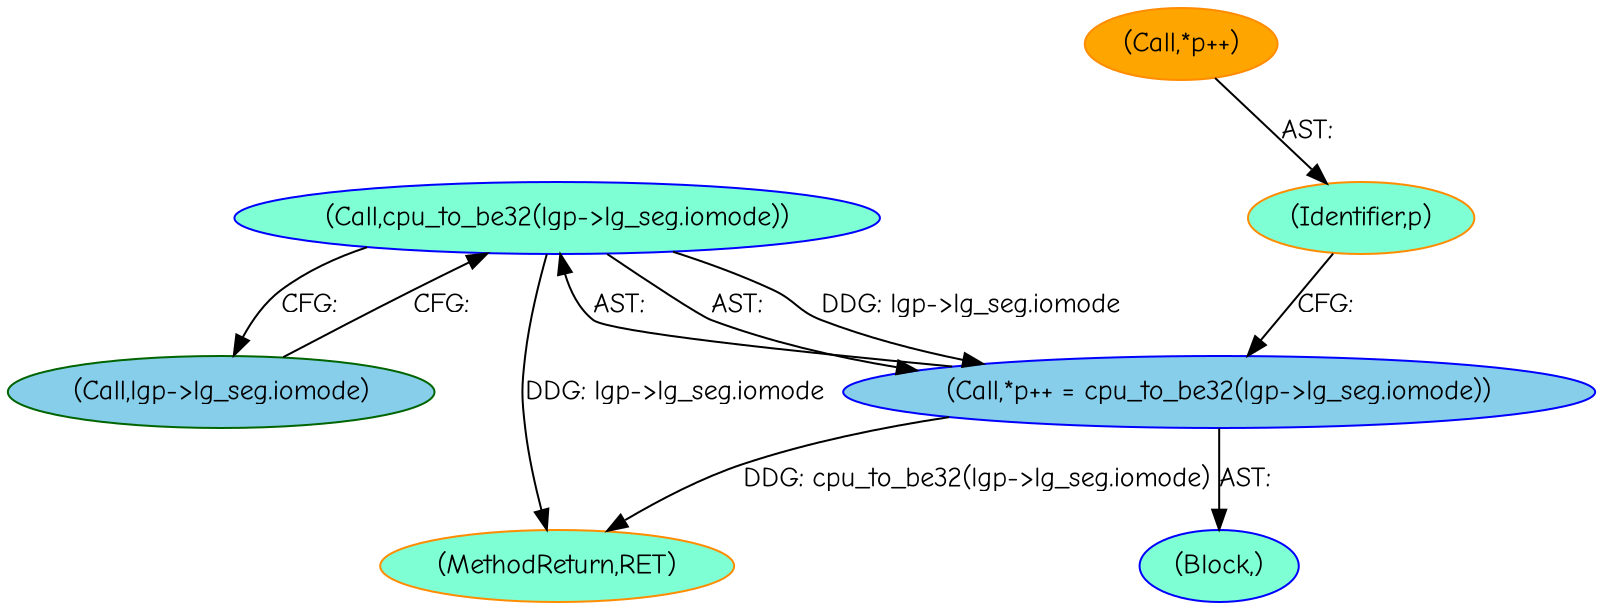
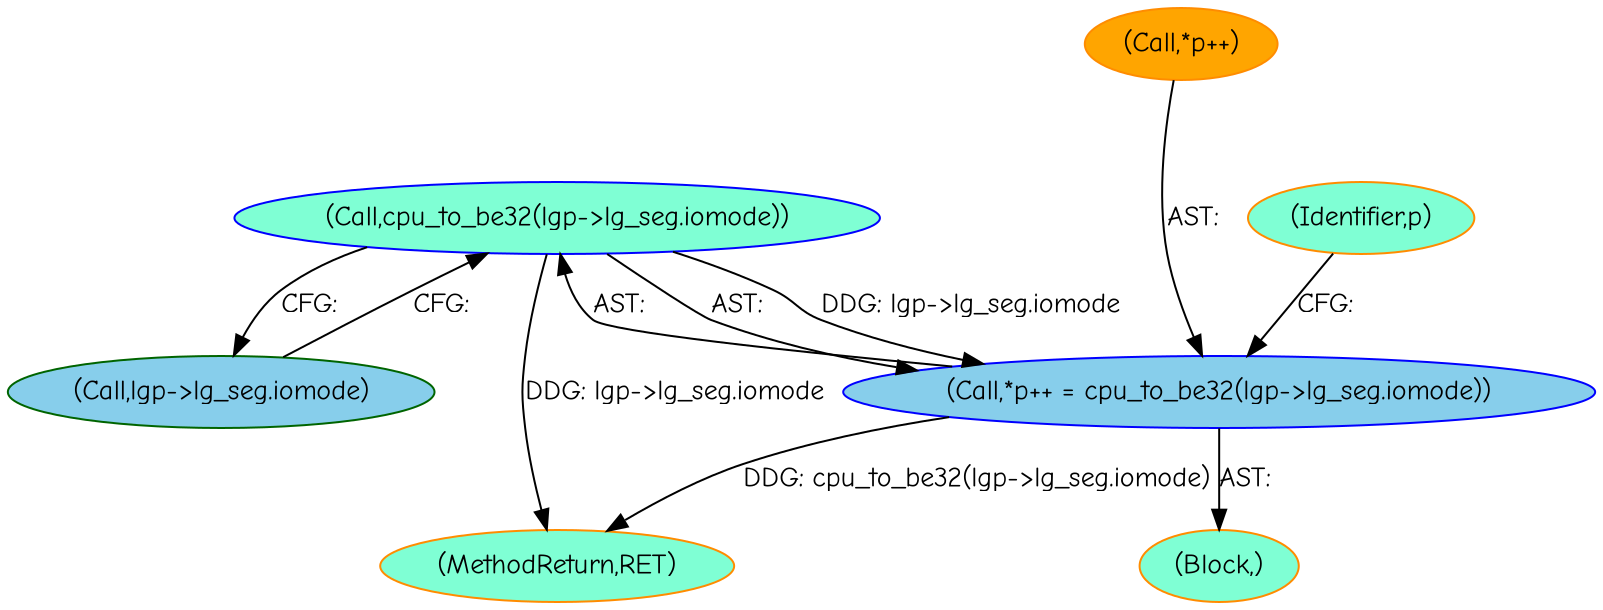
(1263, 124) -> (1163, 211)
(1219, 566) -> (1219, 566)
